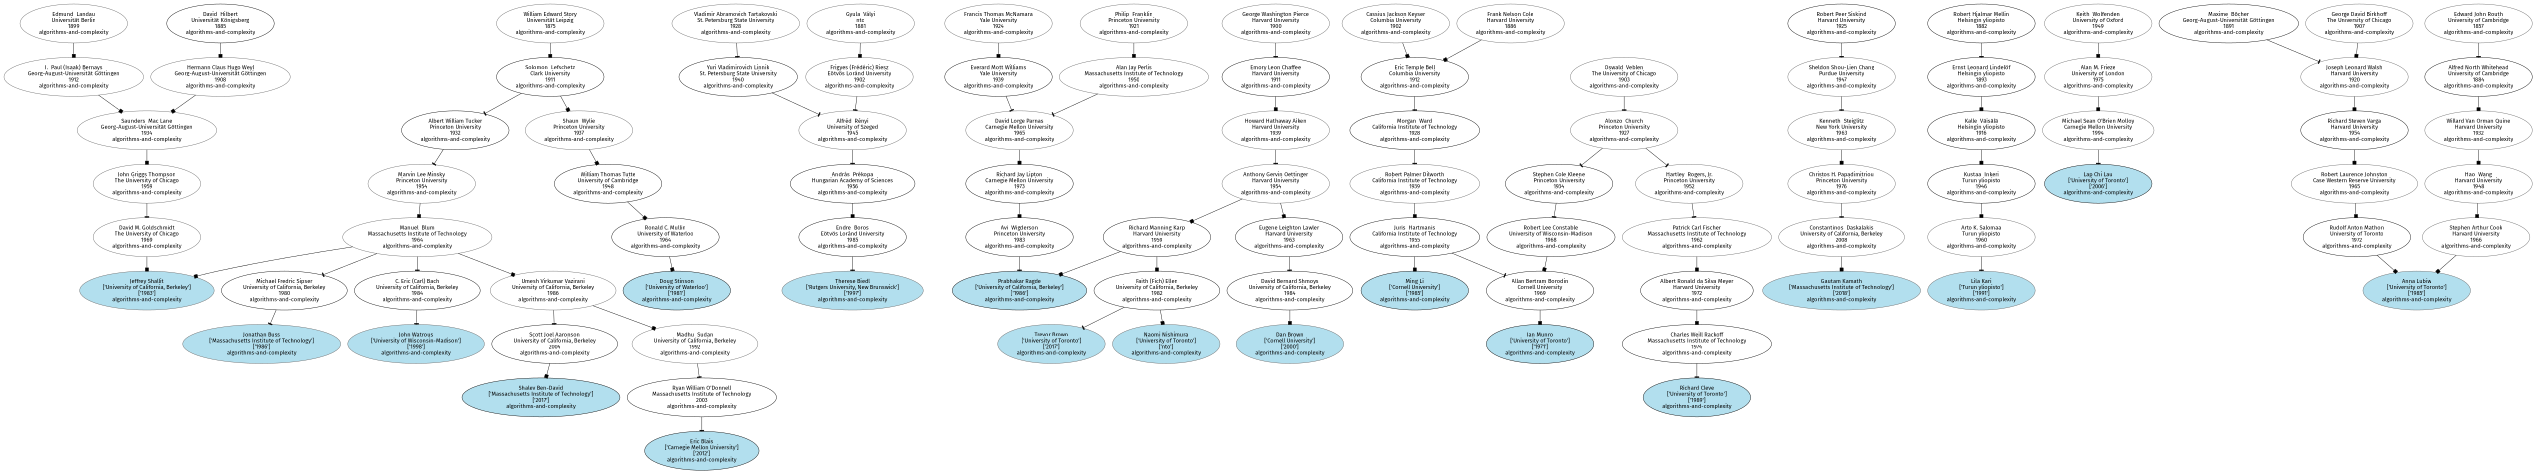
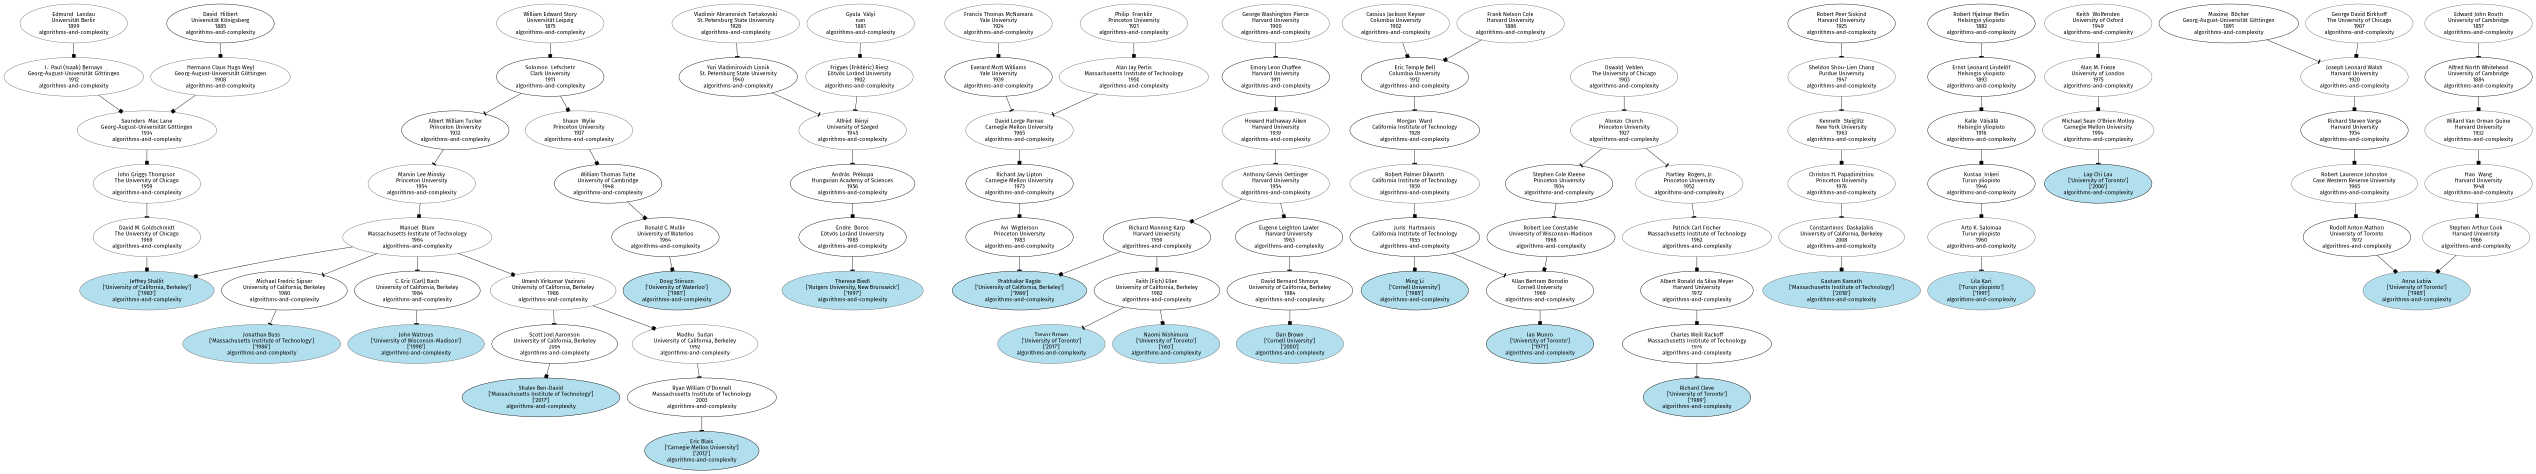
(861, 23) -> (861, 23)
